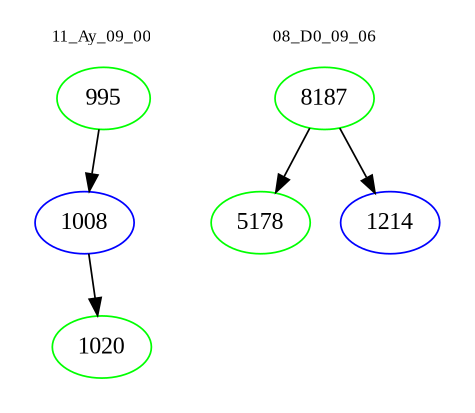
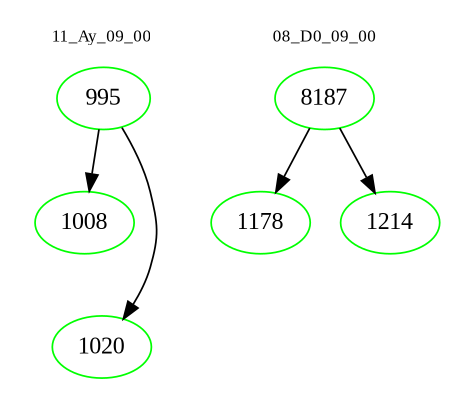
(325, 37) -> (325, 37)
(85, 223) -> (85, 223)
(261, 223) -> (261, 223)
(390, 223) -> (390, 223)
(92, 276) -> (155, 215)
